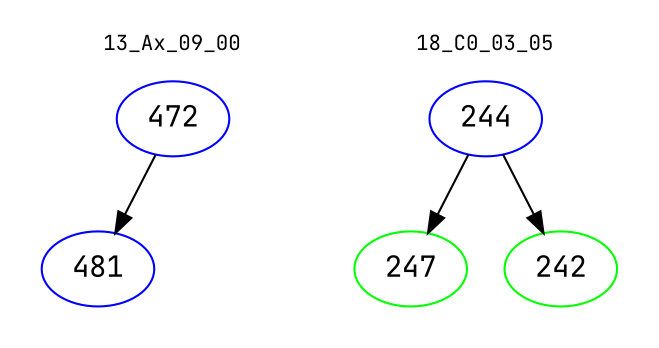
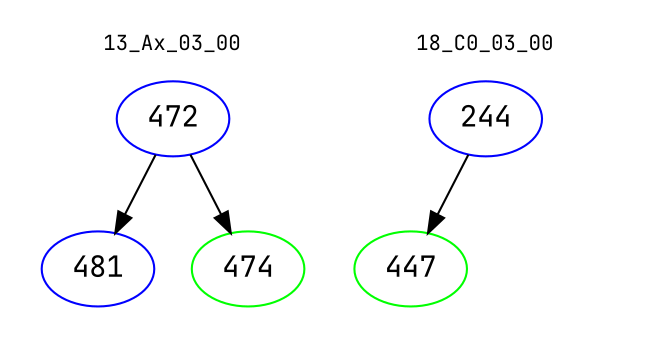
(173, 45) -> (173, 45)
(486, 45) -> (486, 45)
none -> (248, 269)
(411, 269) -> (411, 269)
(561, 269) -> none
